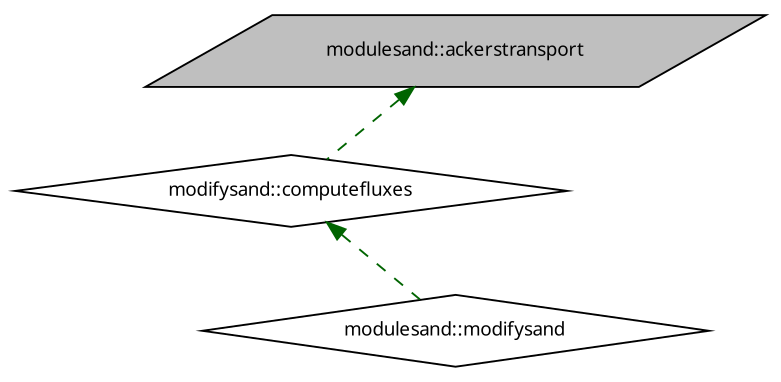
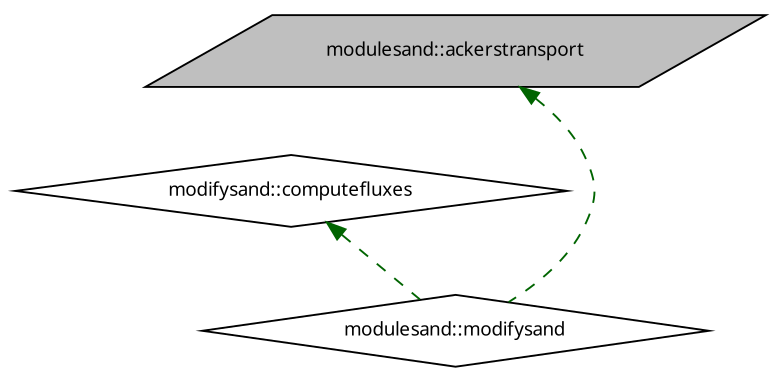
(363, 130) -> (592, 207)
